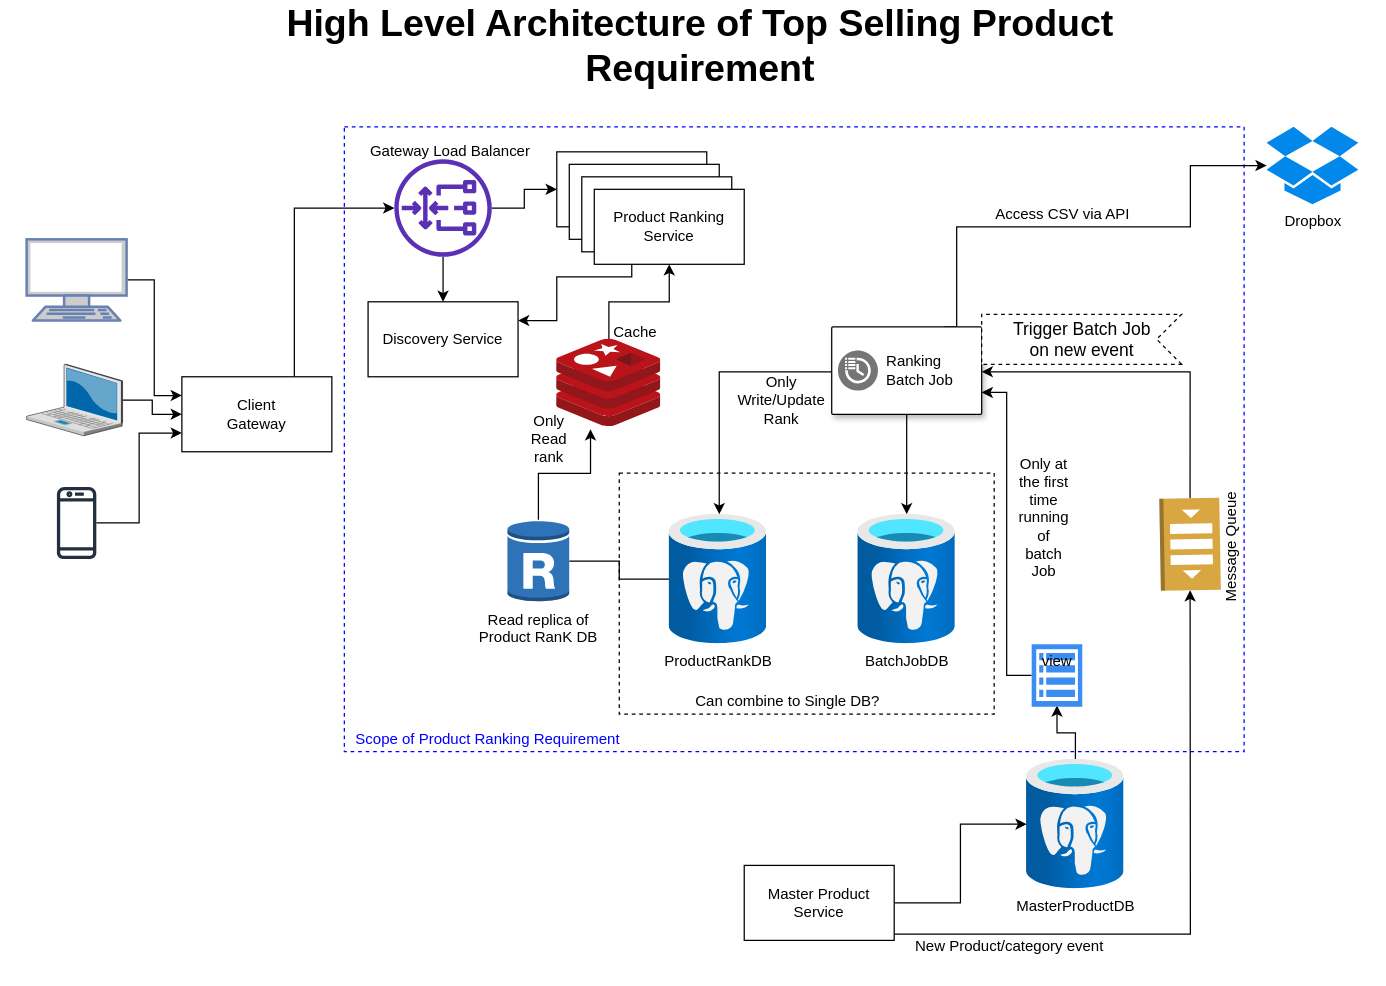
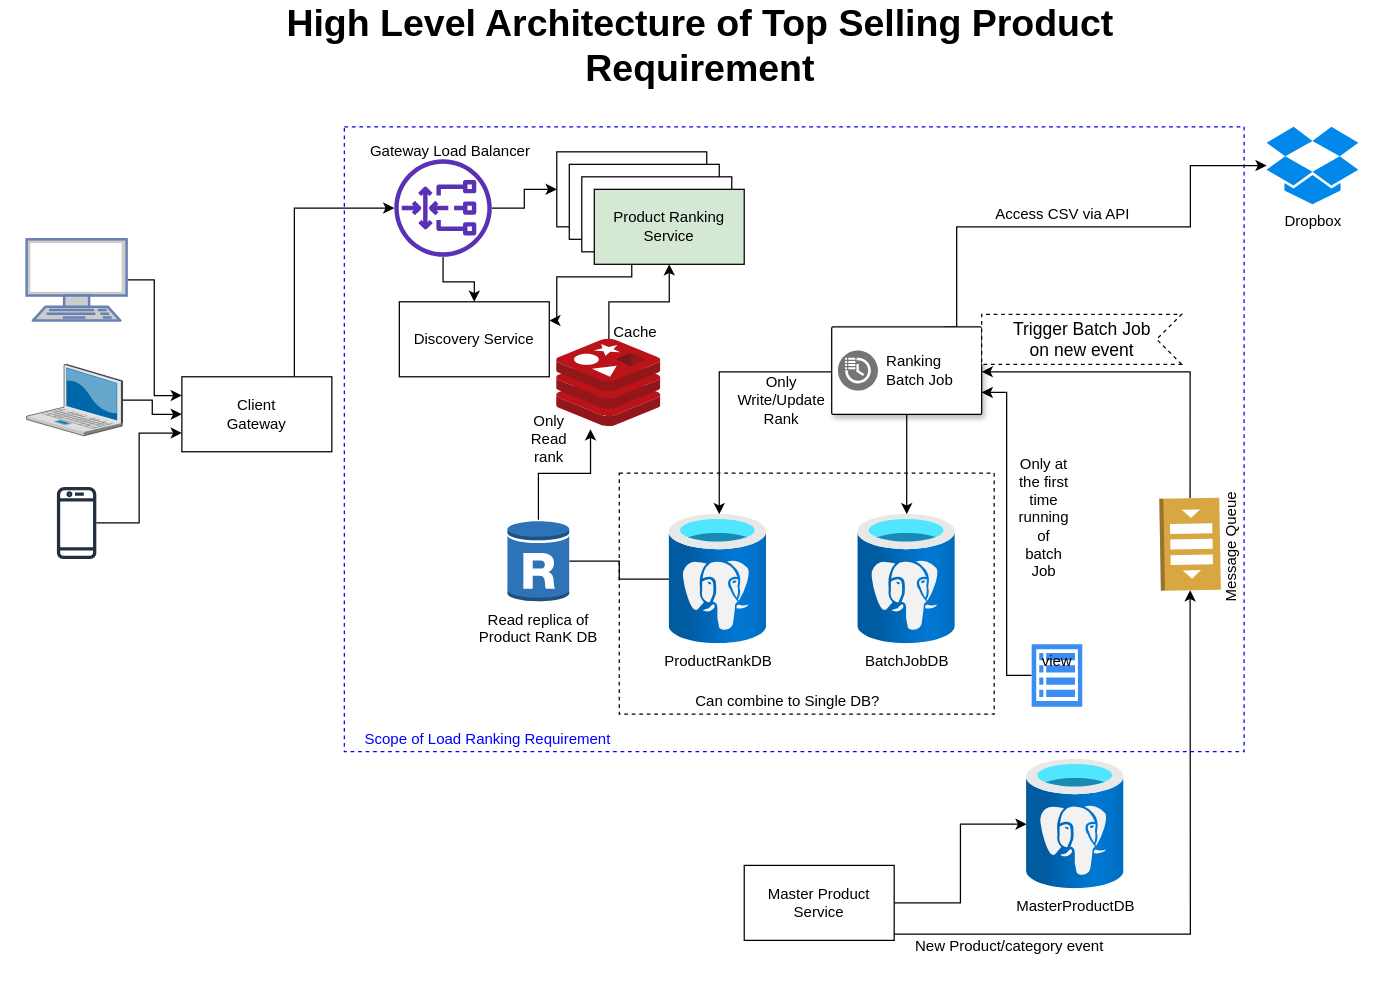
(669, 227) -> (669, 227)
(443, 339) -> (474, 339)
(1071, 733) -> none
(488, 739) -> (488, 739)
